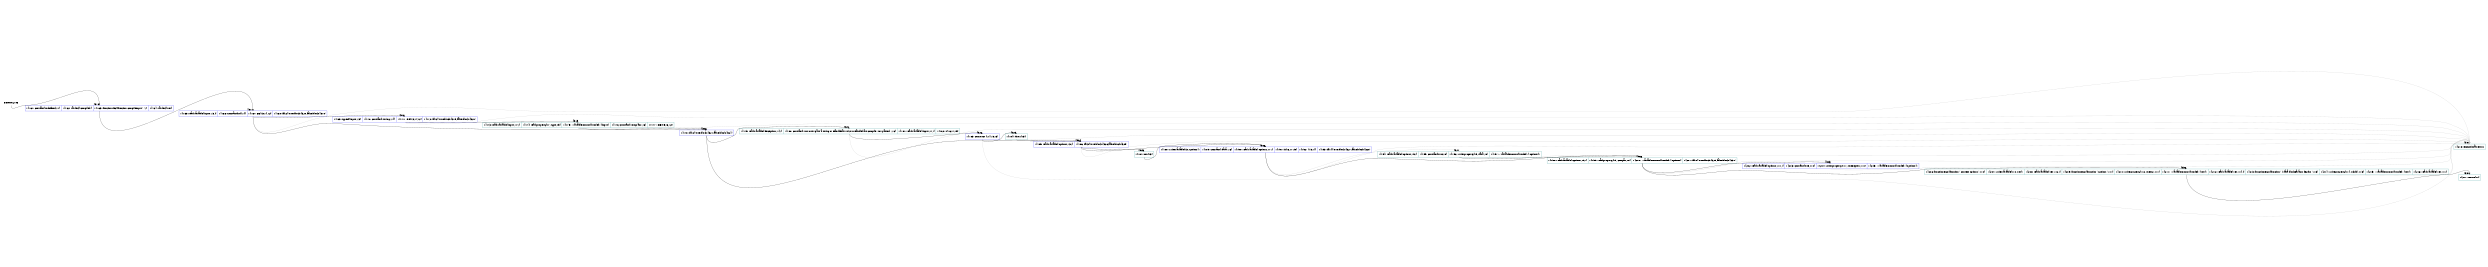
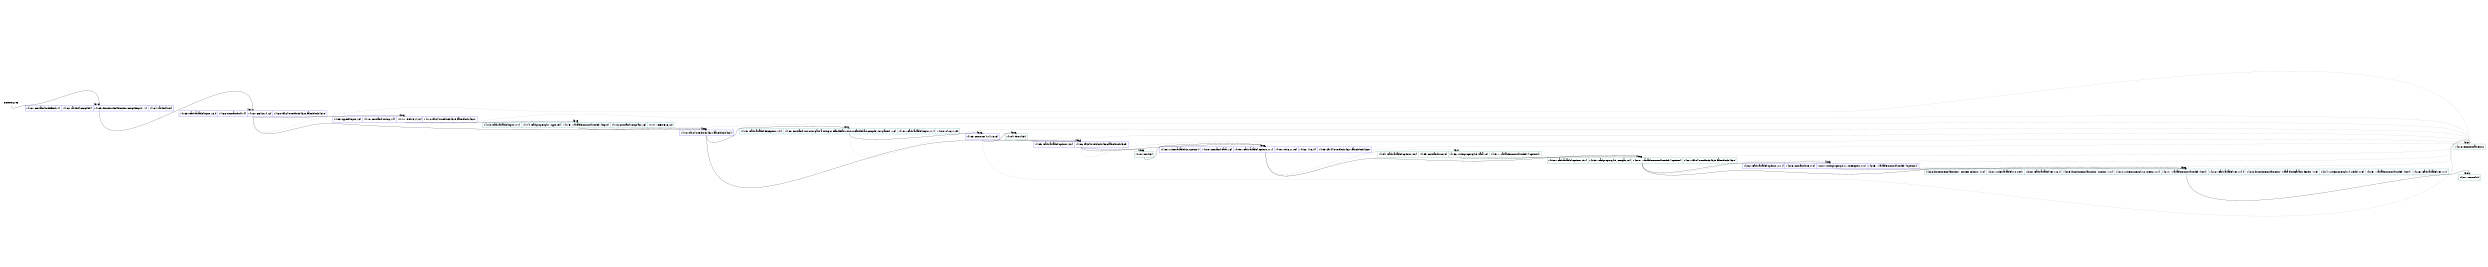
none -> (2008, 169)
